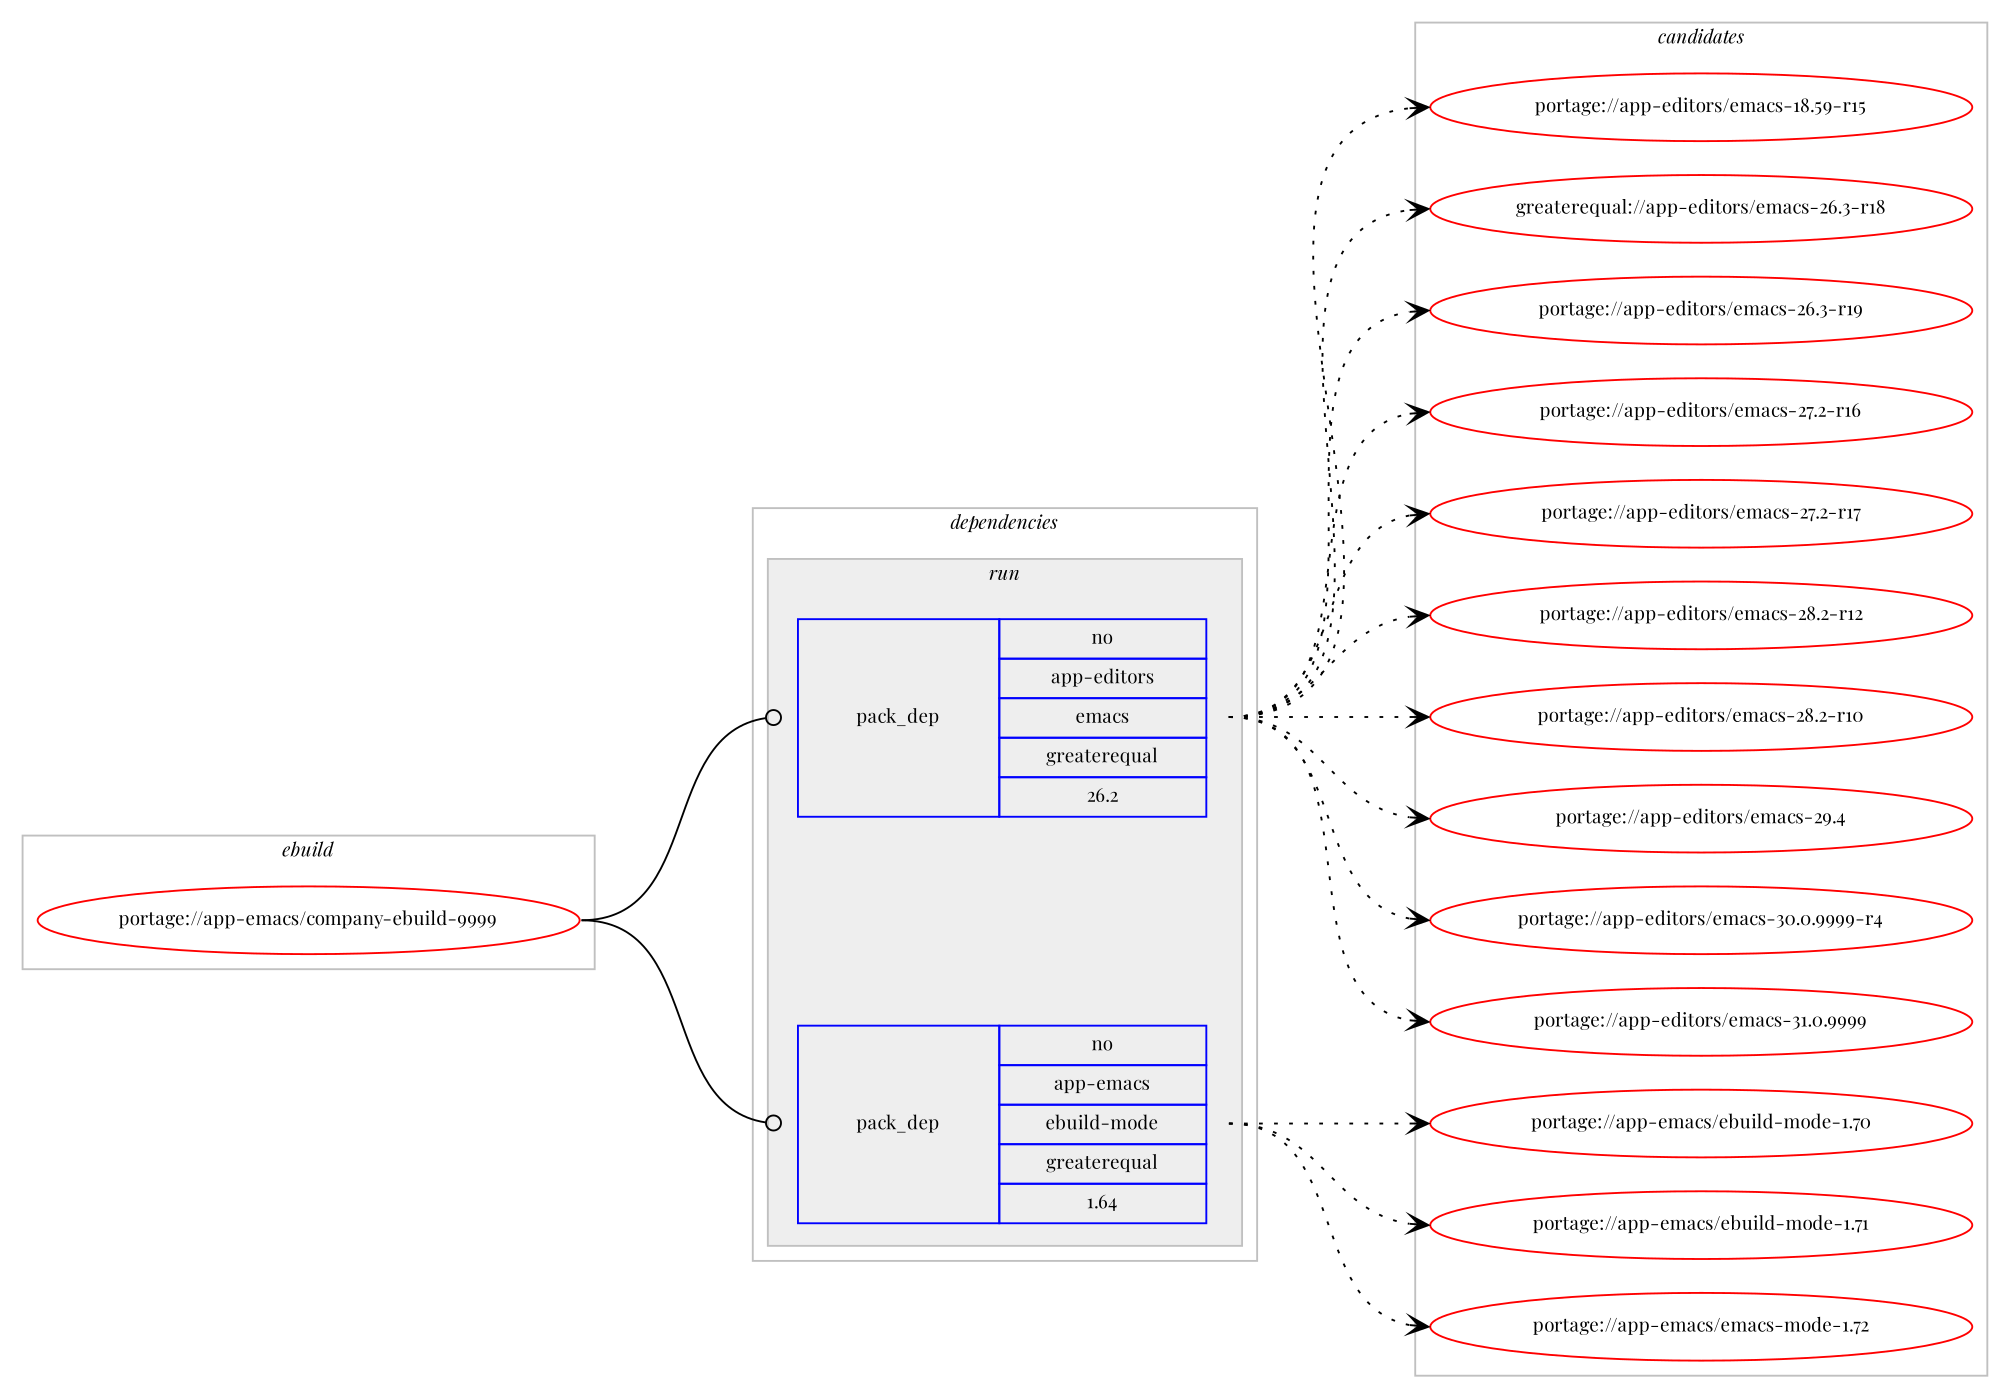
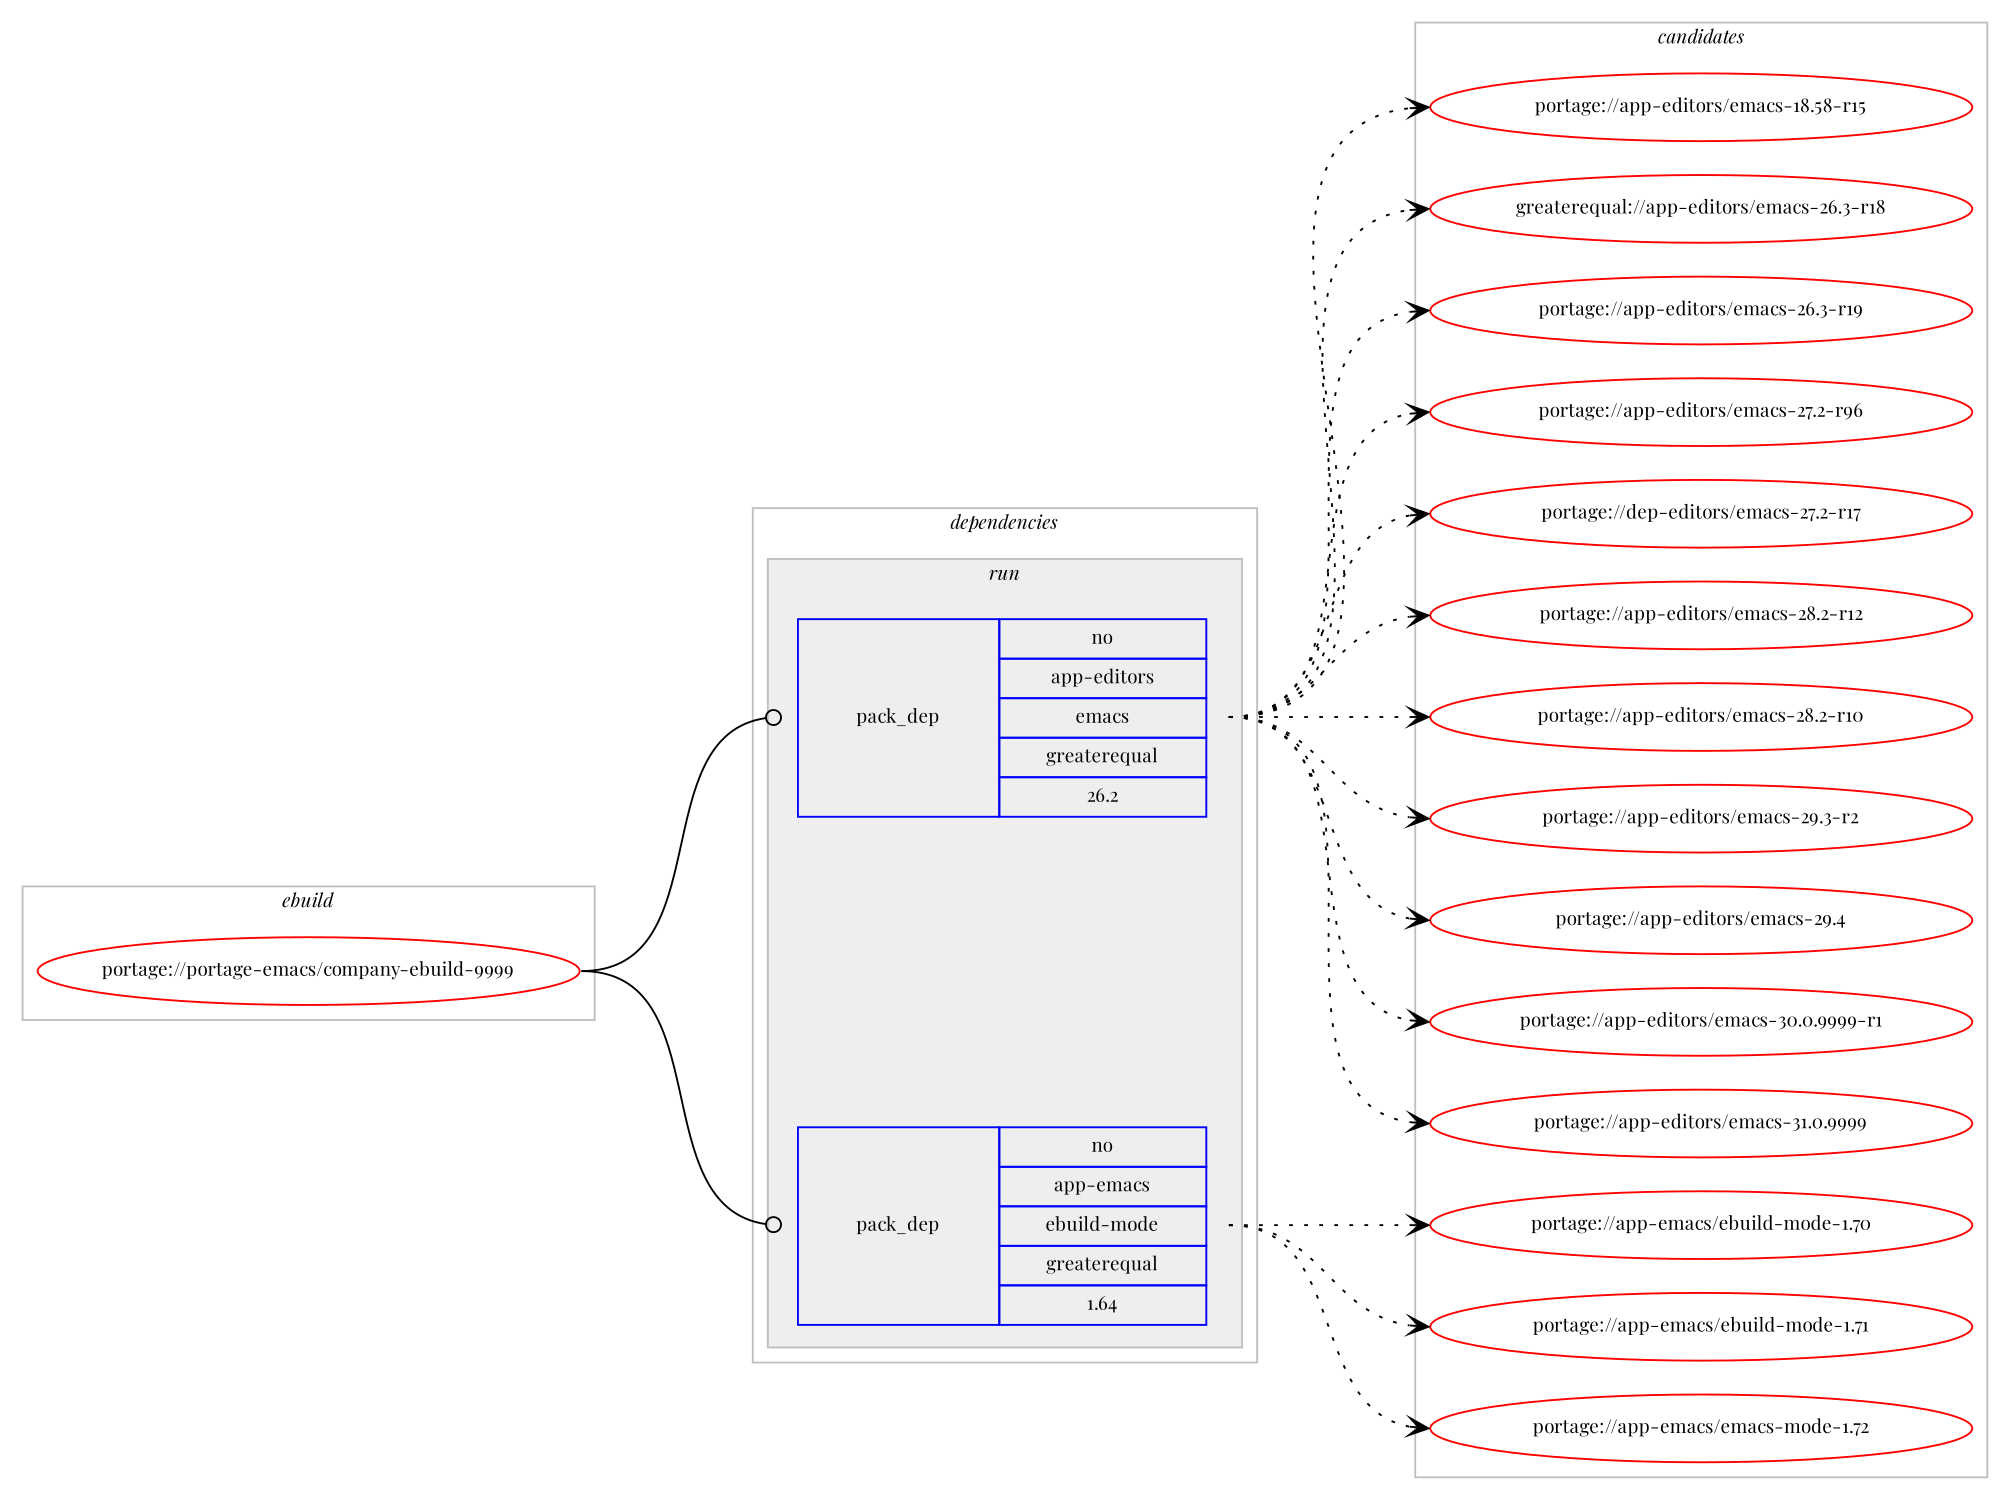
(1701, 107) -> (1701, 107)
(1701, 412) -> (1701, 412)
(1701, 514) -> (1701, 514)
none -> (1701, 819)
(309, 920) -> (309, 971)
(1701, 920) -> (1701, 1022)
